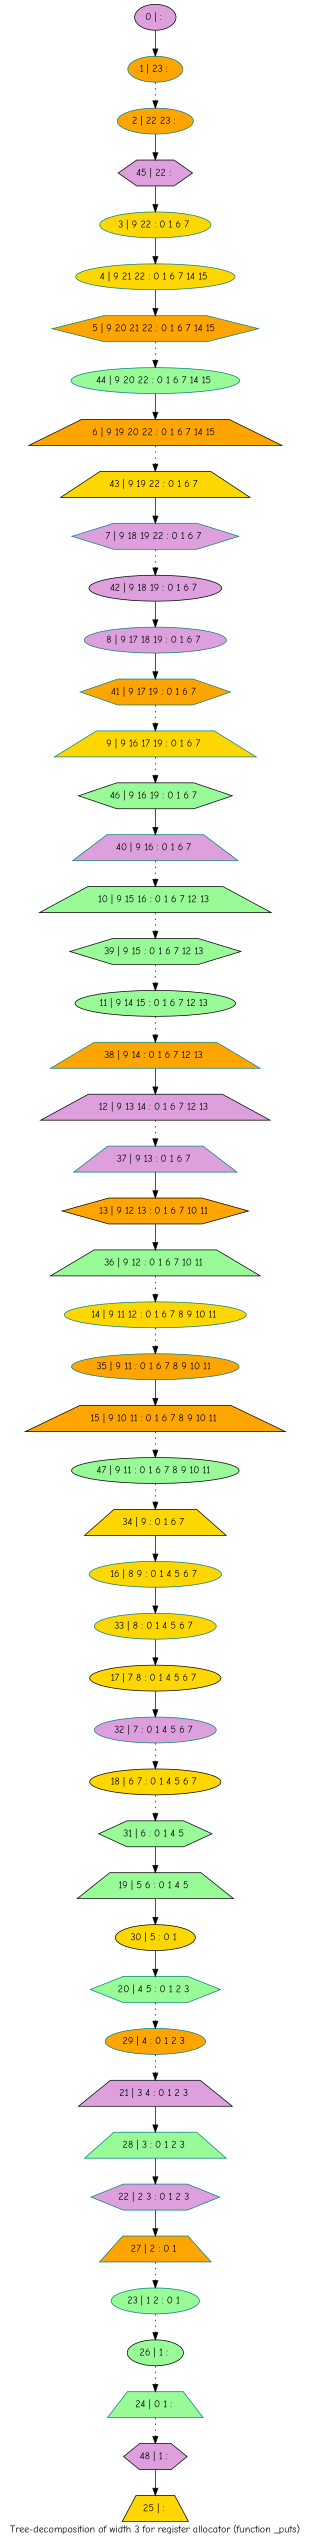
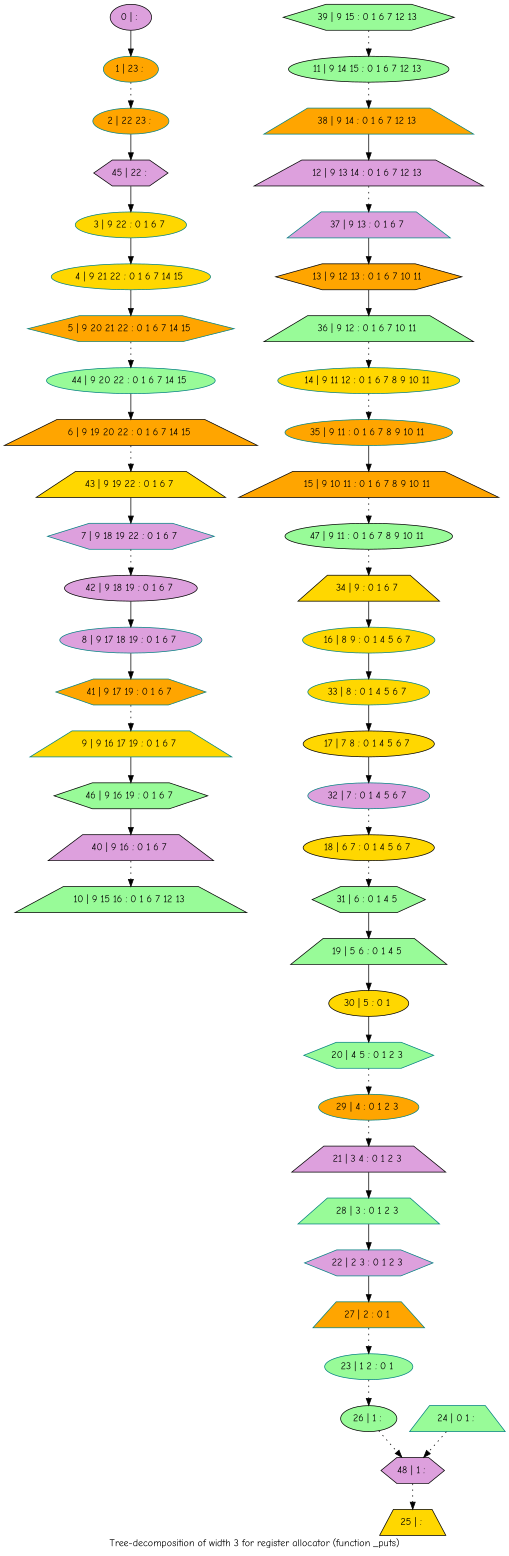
(155, 766) -> (131, 766)
(155, 848) -> (131, 848)
(155, 922) -> none
(155, 2375) -> (388, 1441)
(155, 2479) -> (413, 1493)
